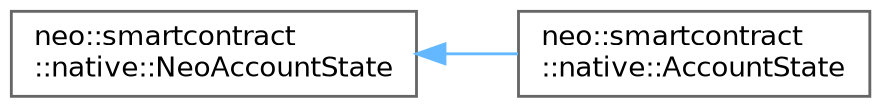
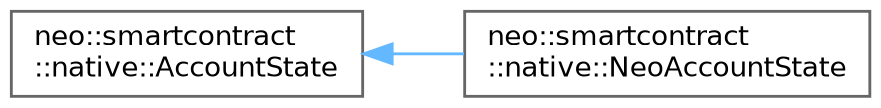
(482, 54) -> (428, 54)
